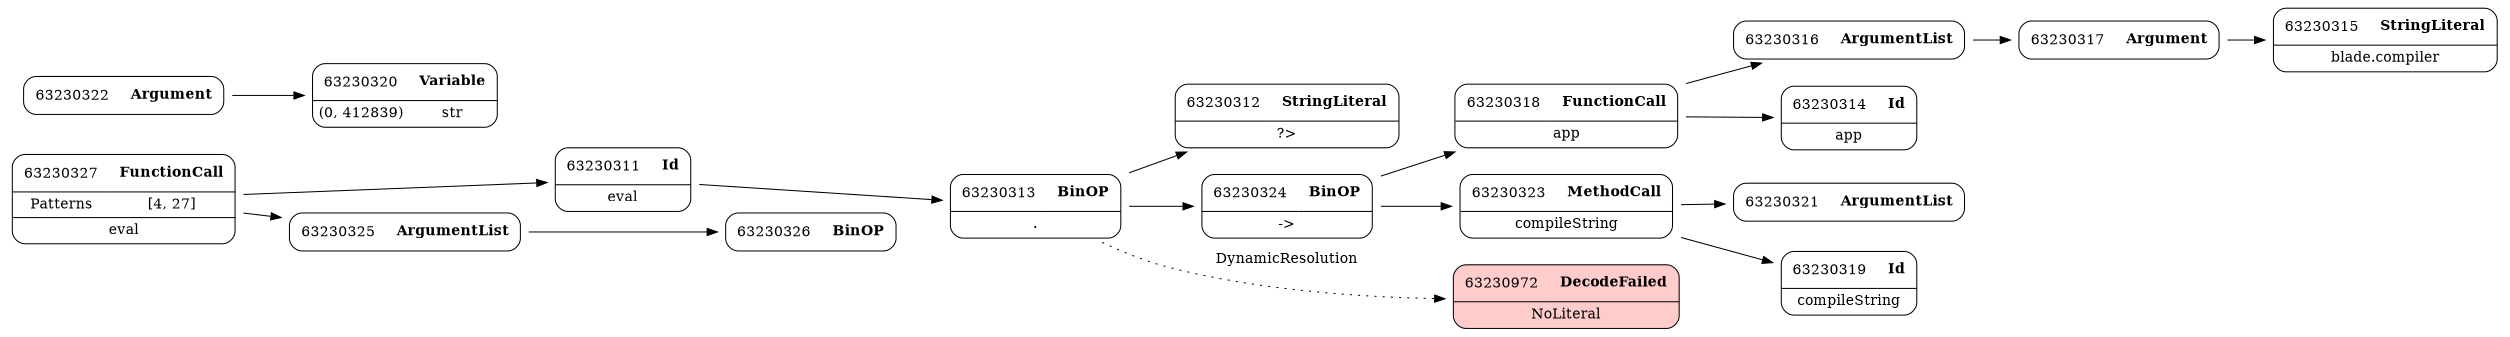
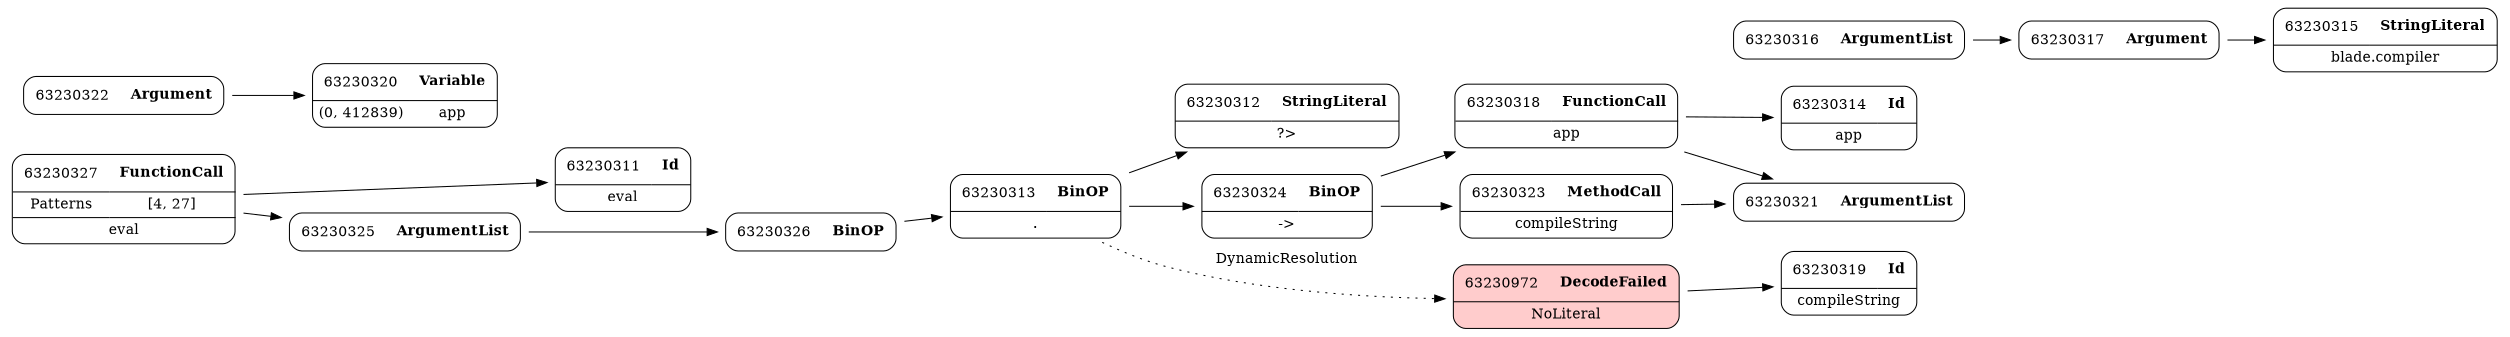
(1719, 75) -> (1723, 164)
(453, 113) -> (453, 113)
(816, 192) -> (918, 220)
(1722, 249) -> (1725, 289)
